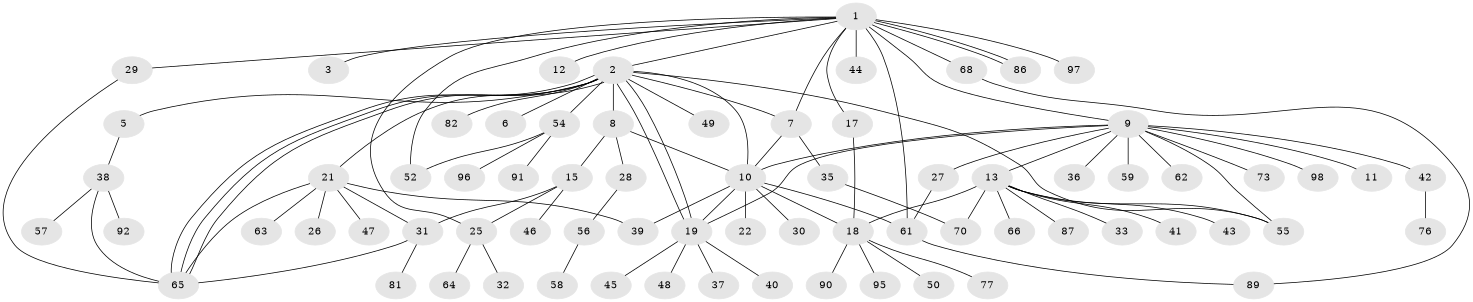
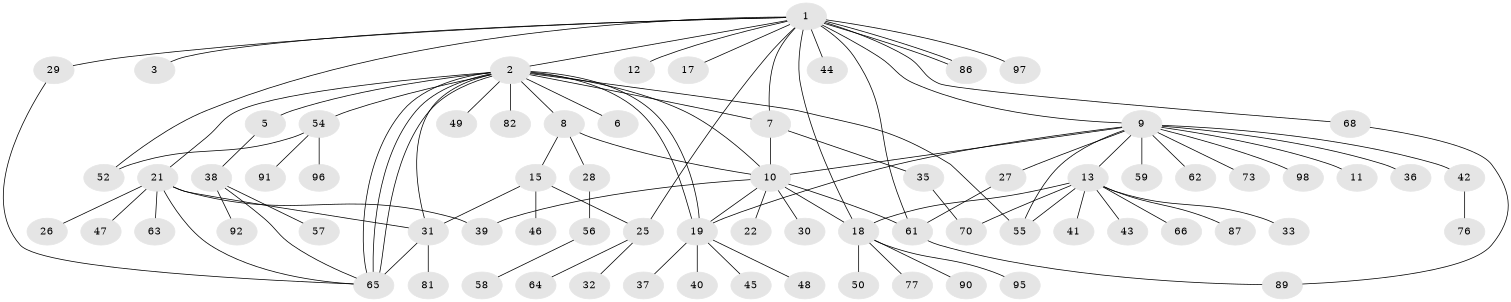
none -> (421, 132)
(855, 178) -> (812, 127)
